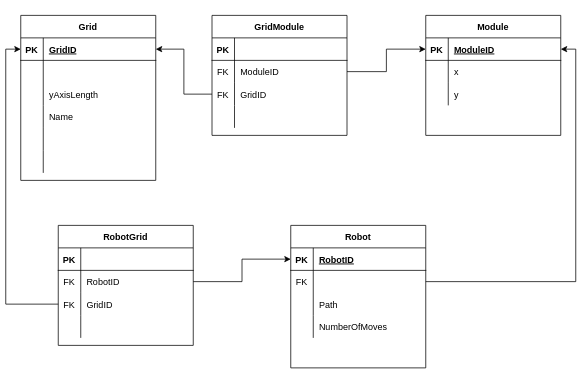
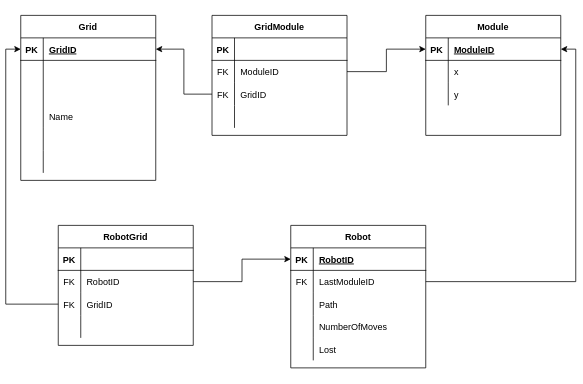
(99, 94) -> none
none -> (369, 282)
none -> (369, 349)
